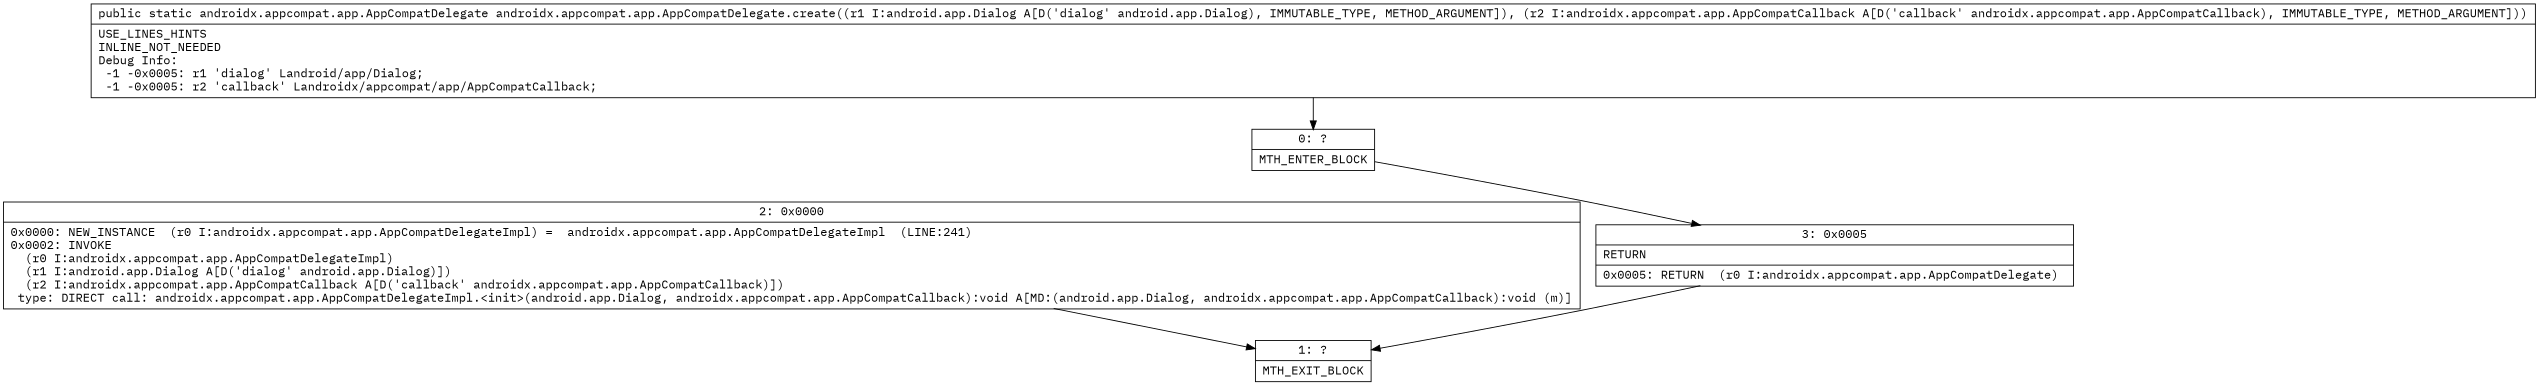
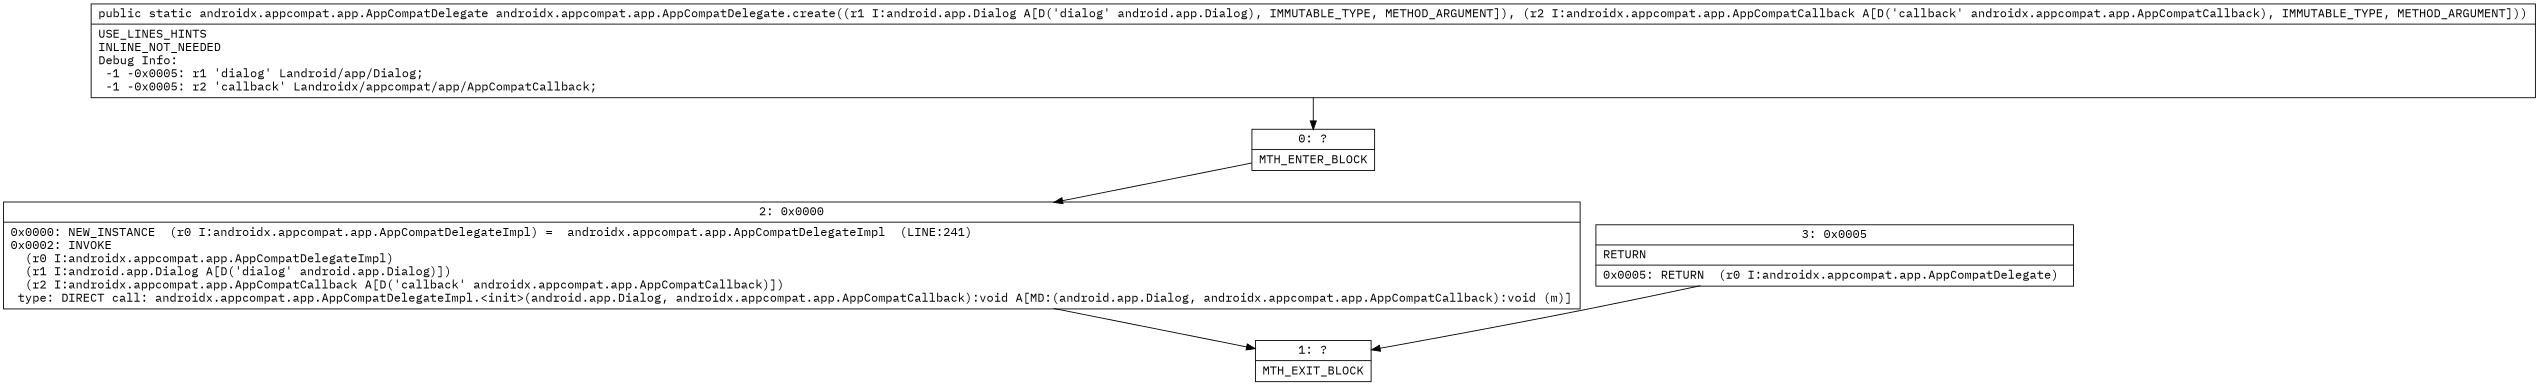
(1533, 191) -> (1157, 182)
